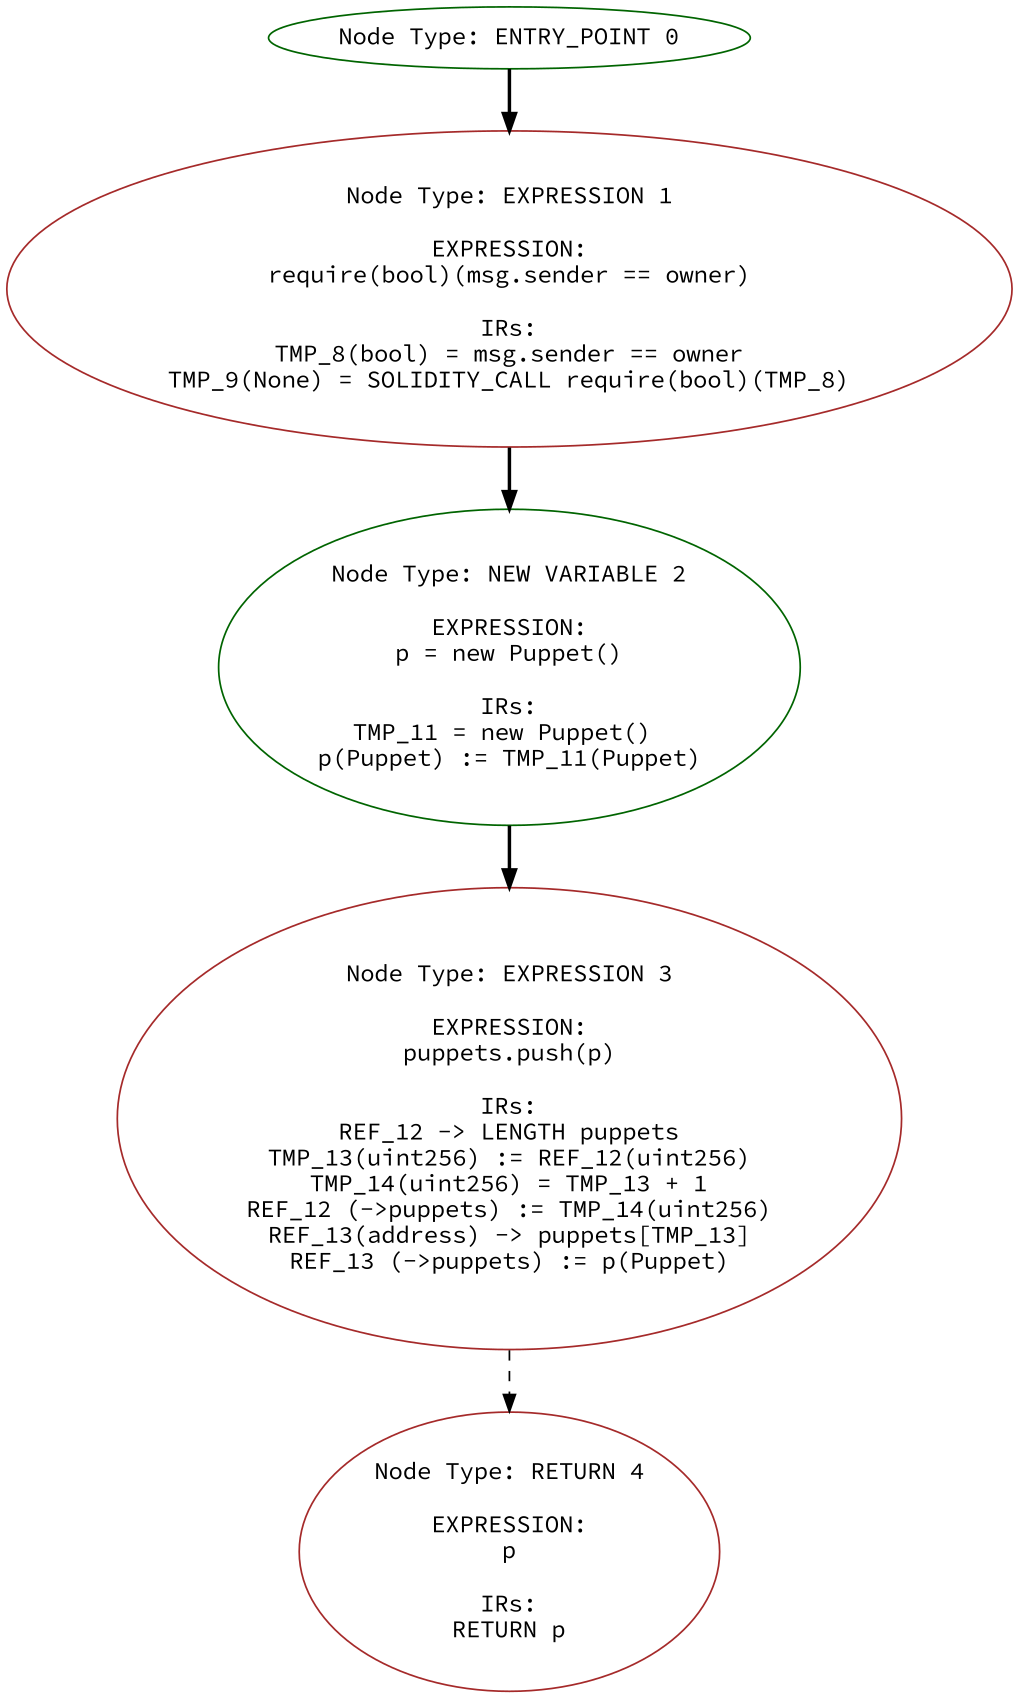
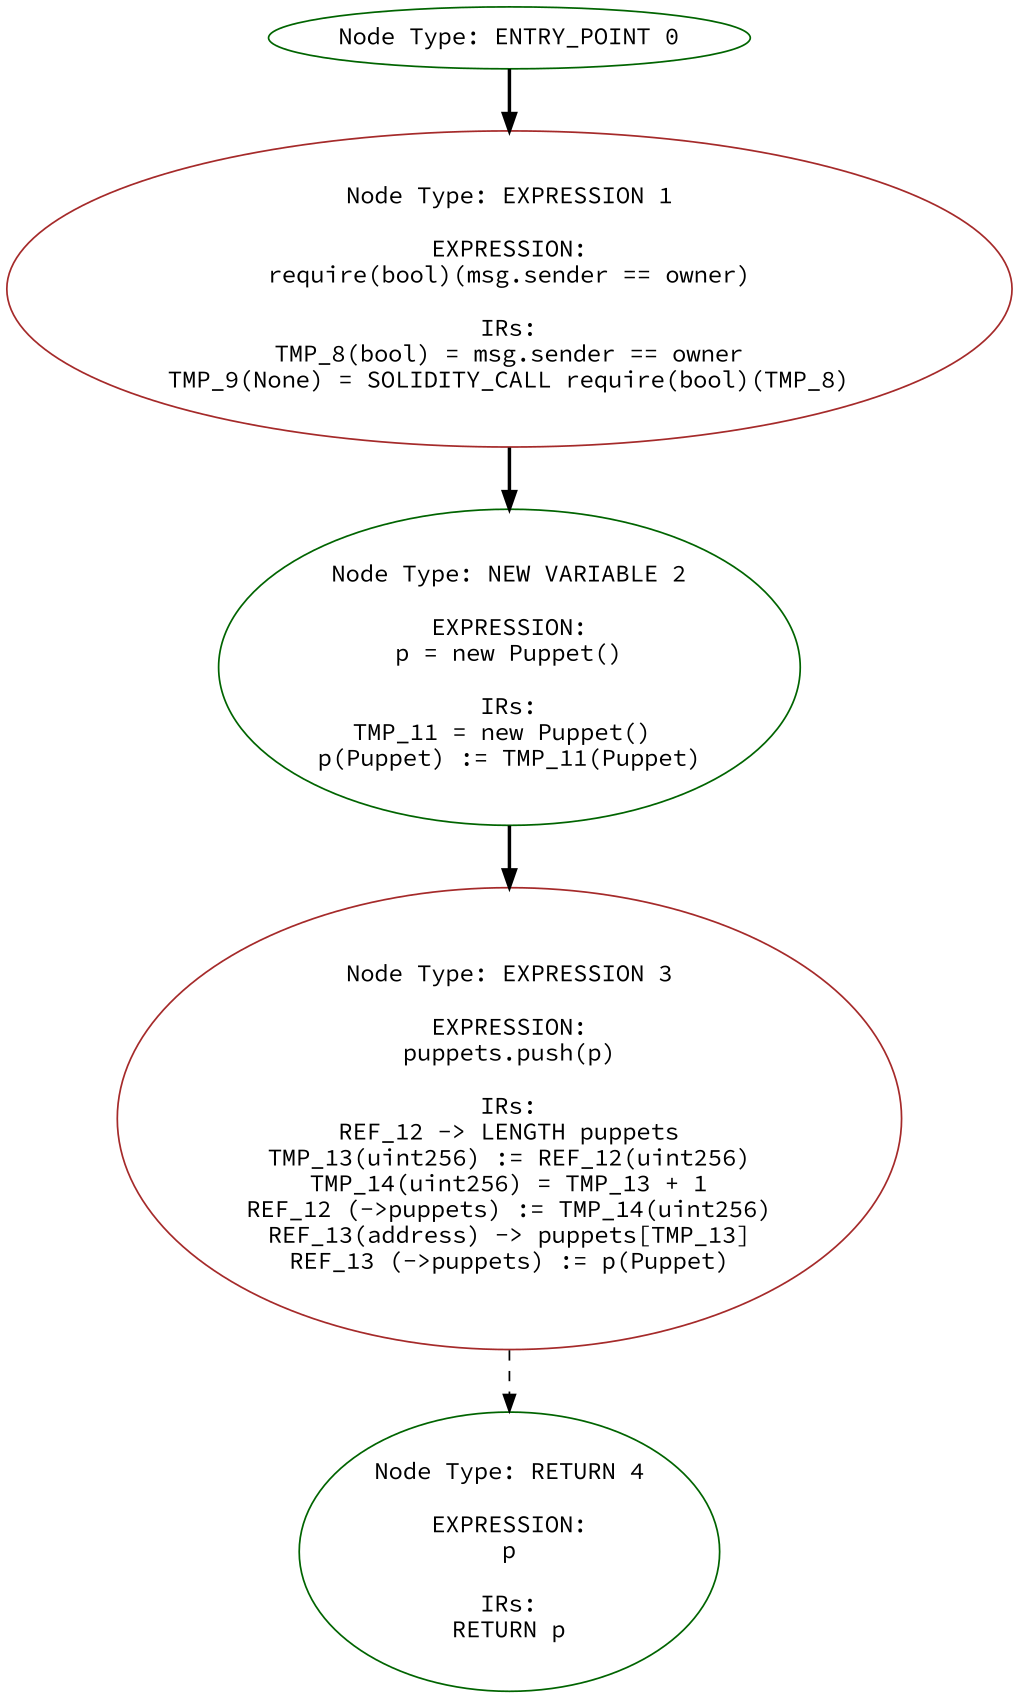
(509, 1552) -> (509, 1552)
